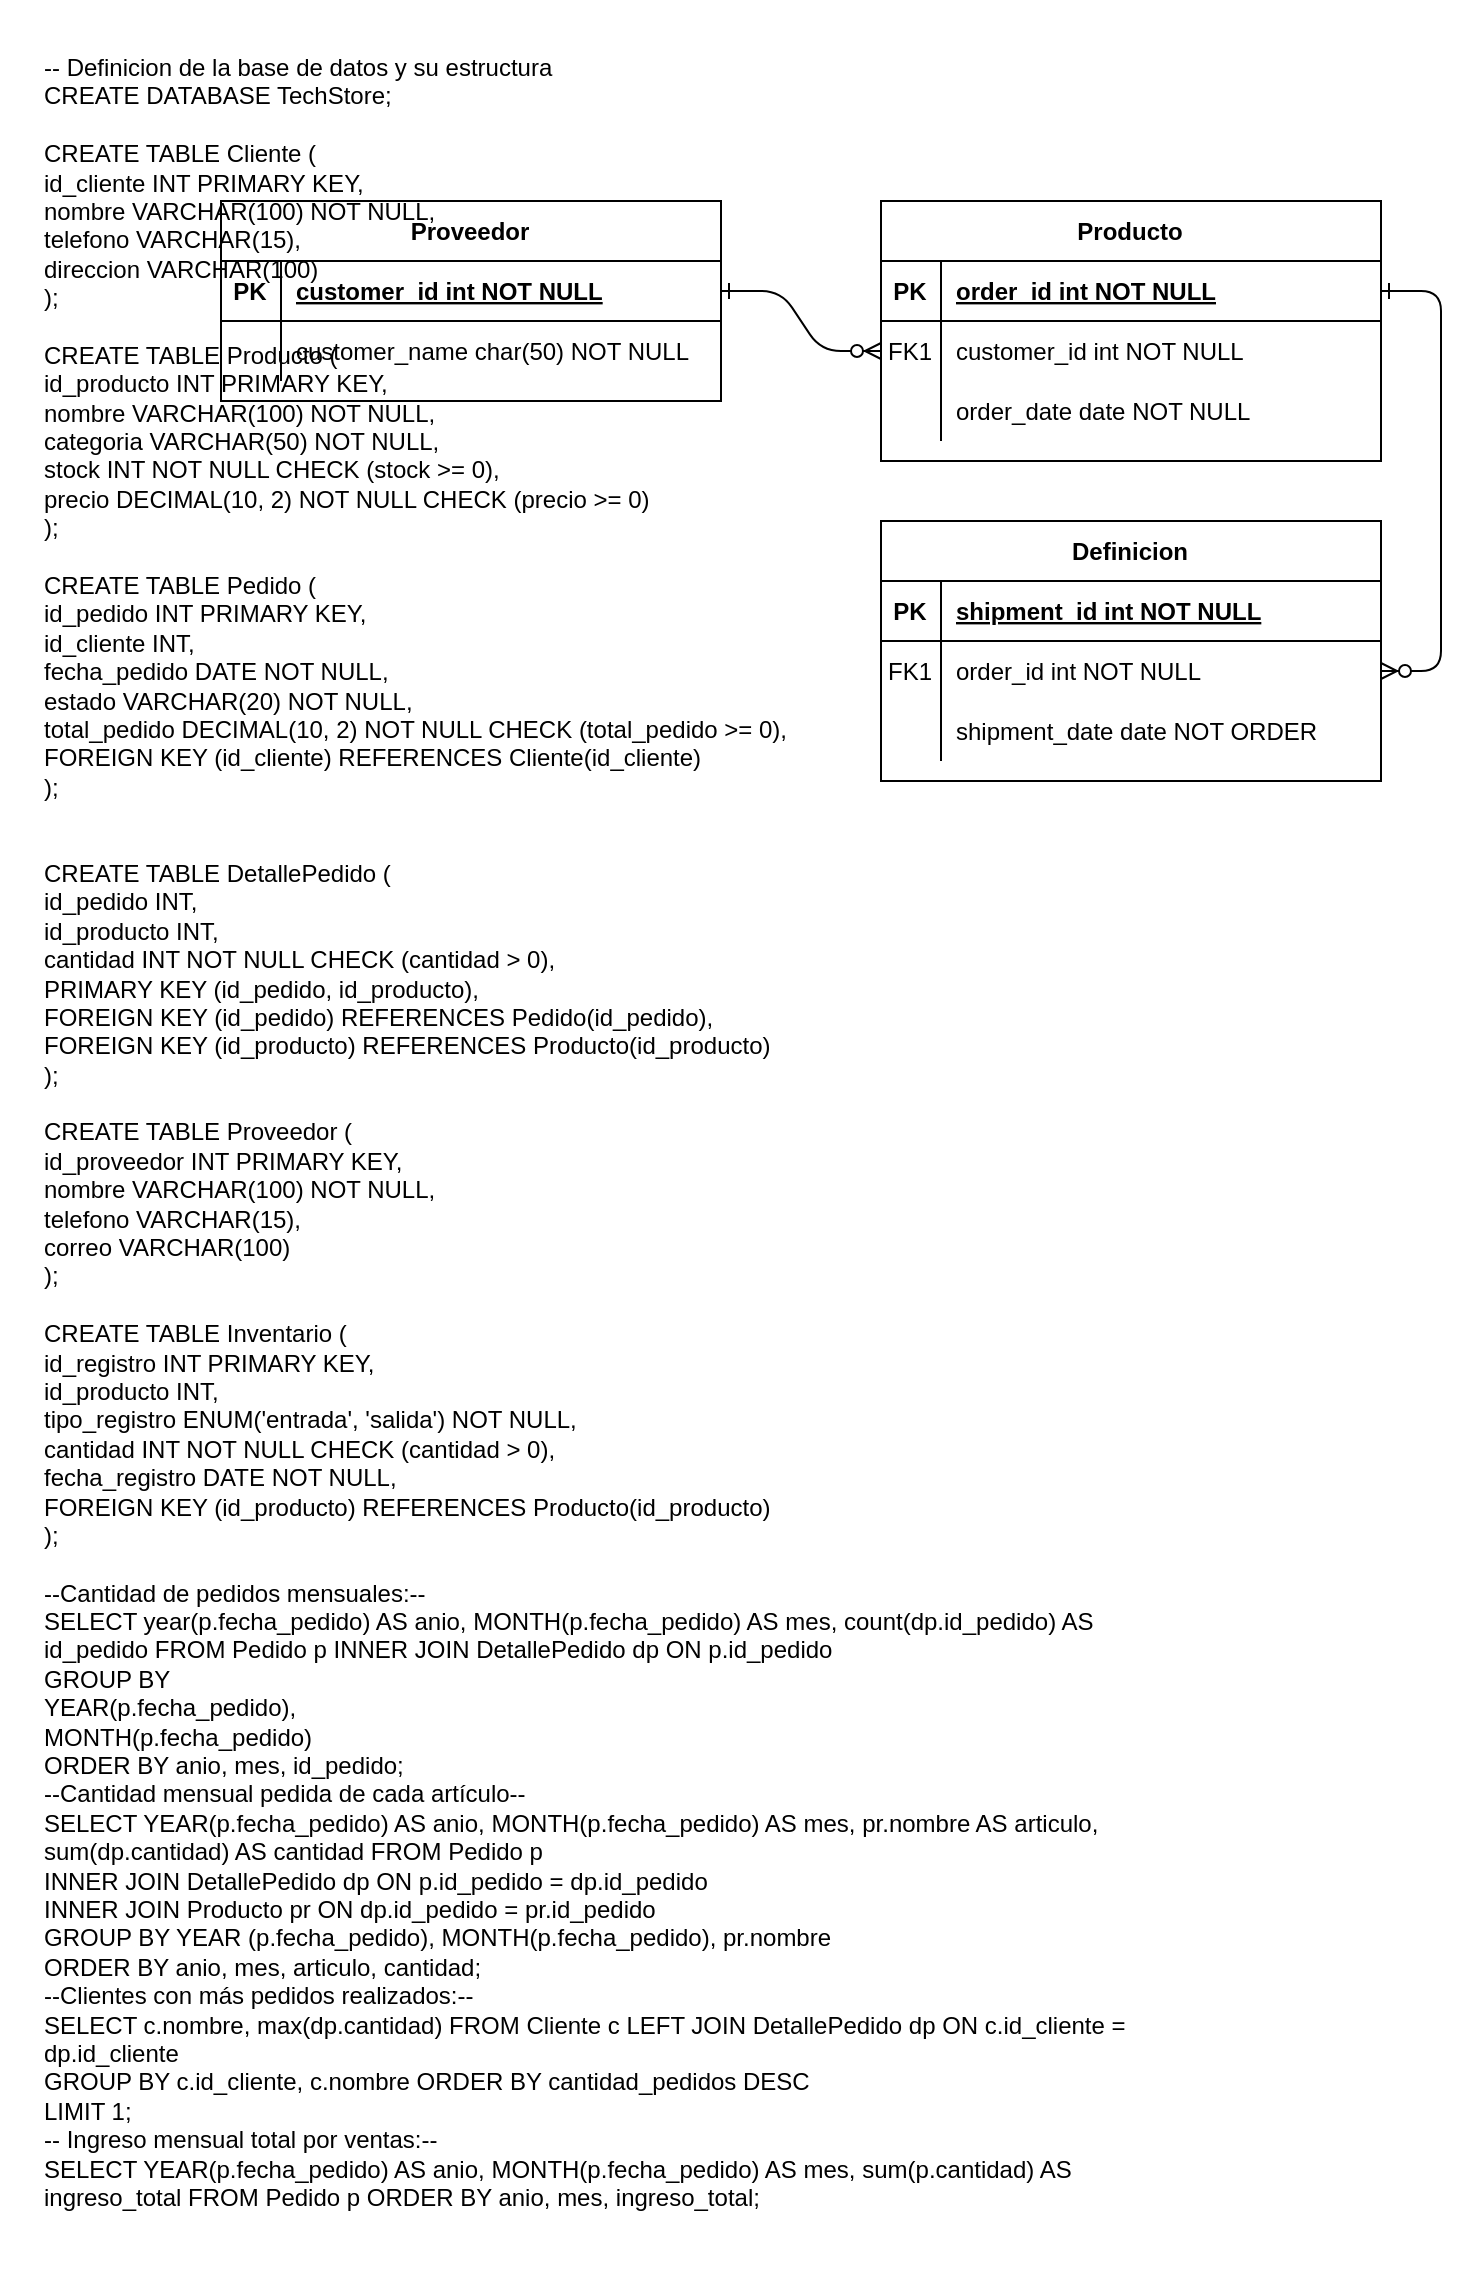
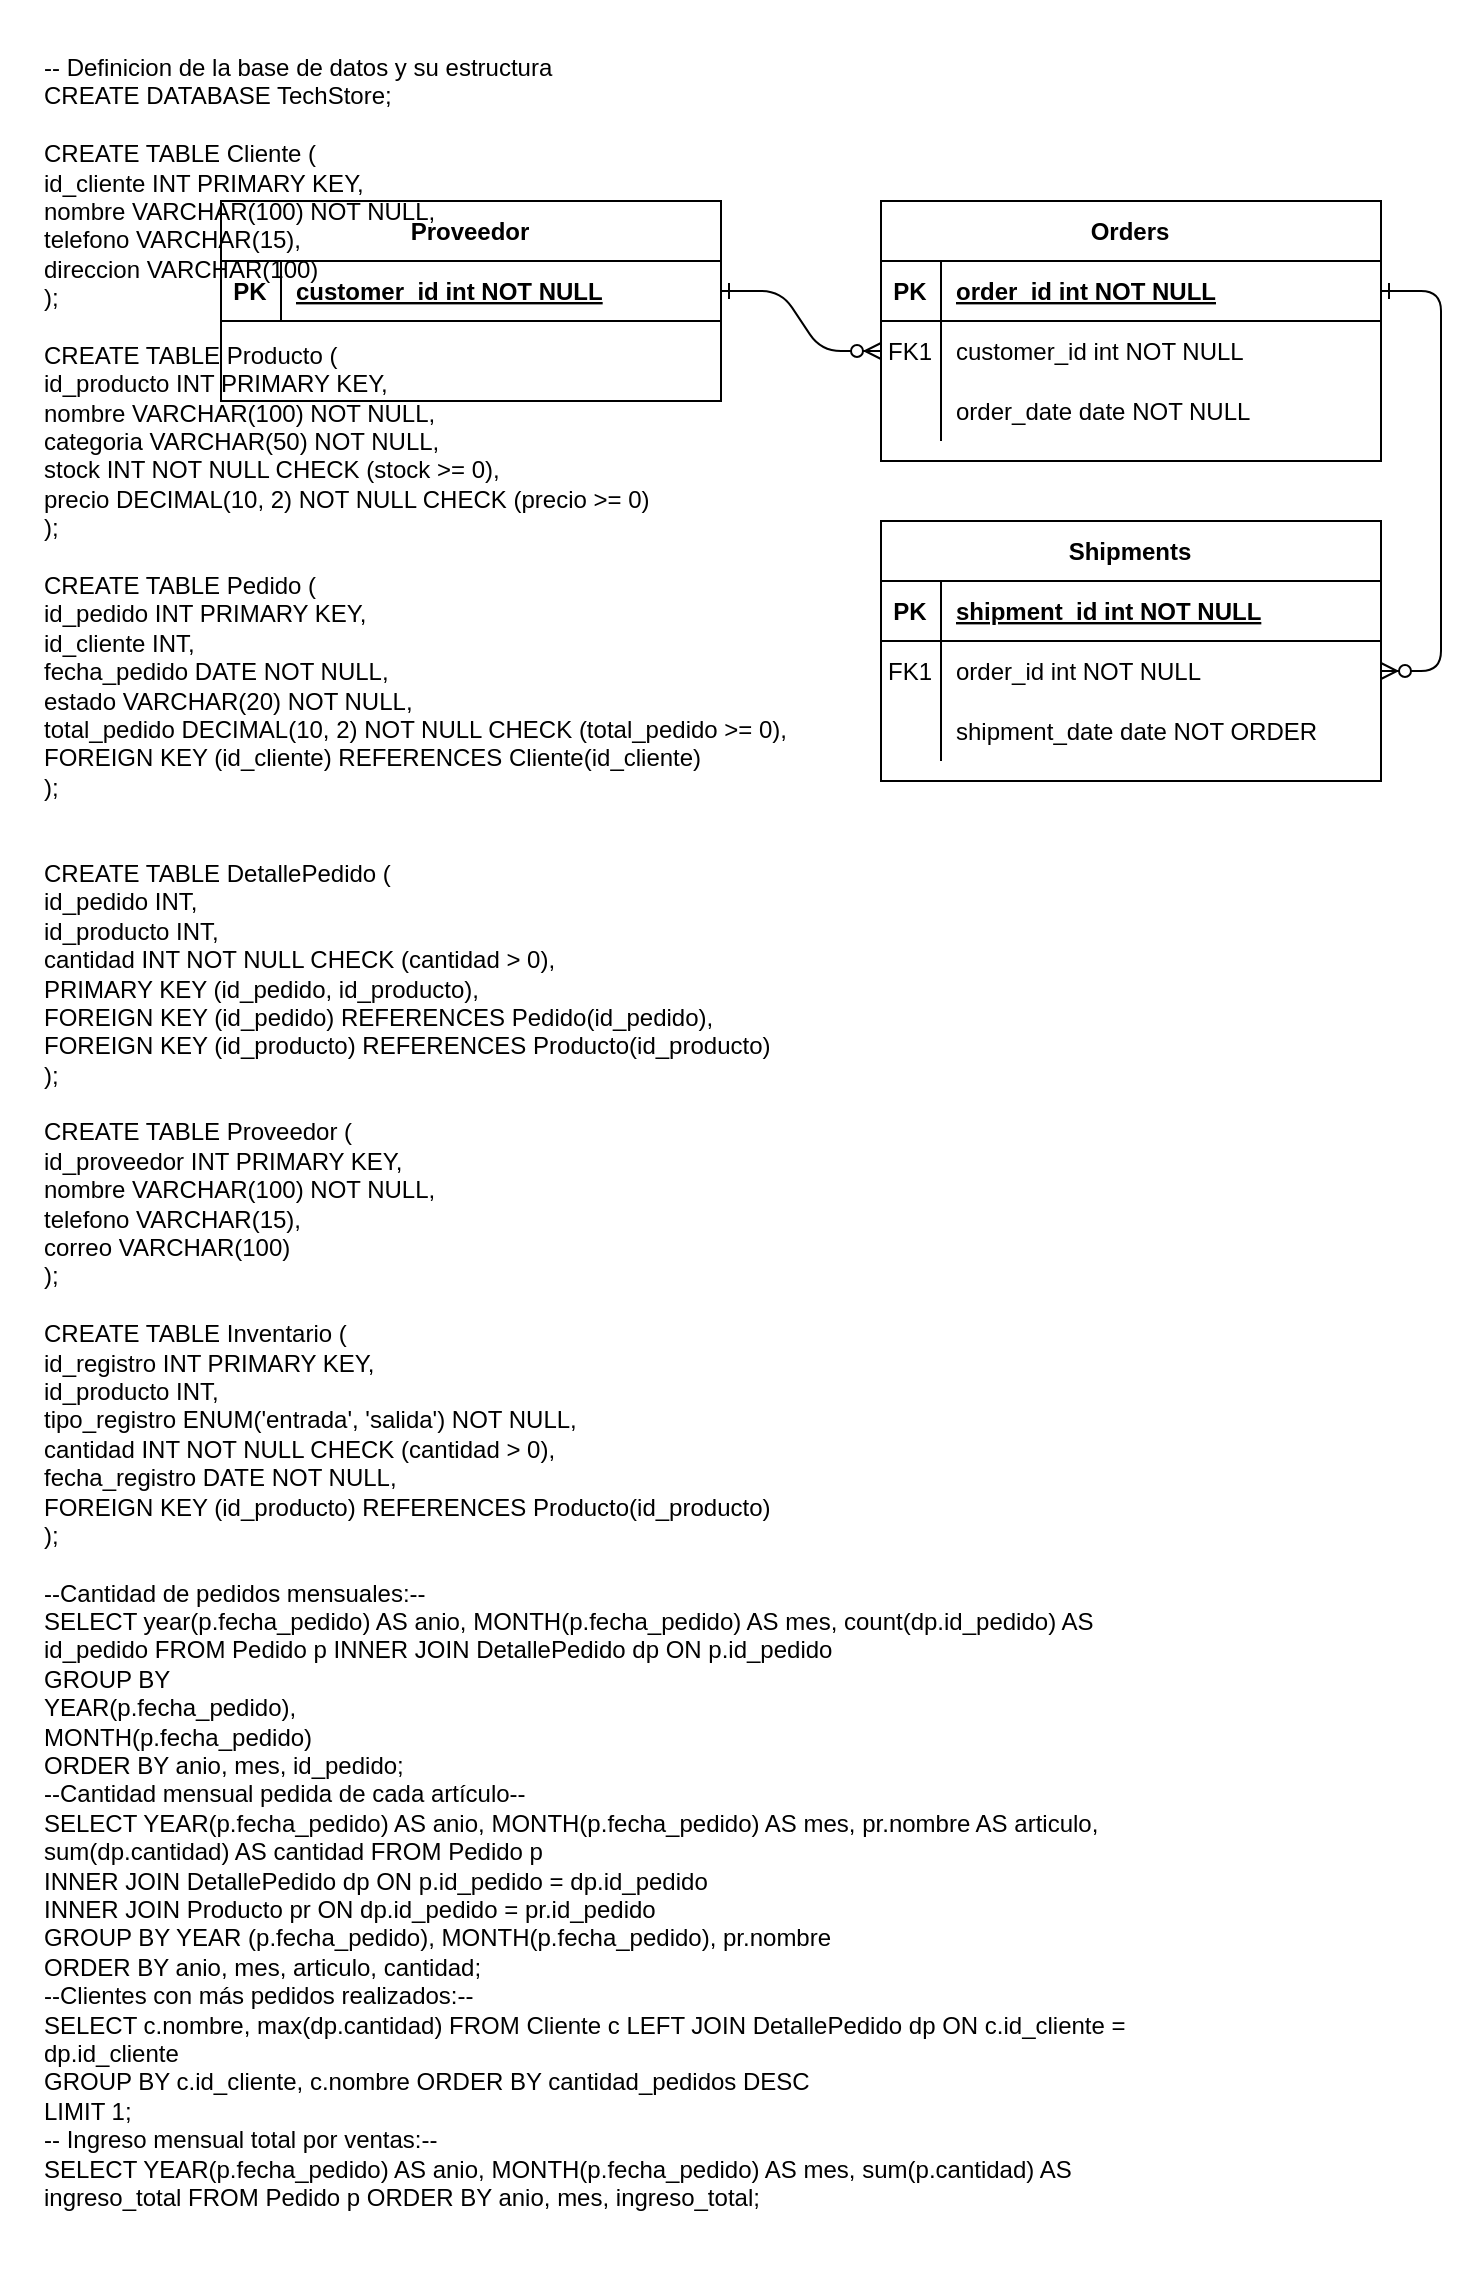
(1130, 232) -> (1130, 232)
(501, 351) -> none
(1130, 552) -> (1130, 552)
